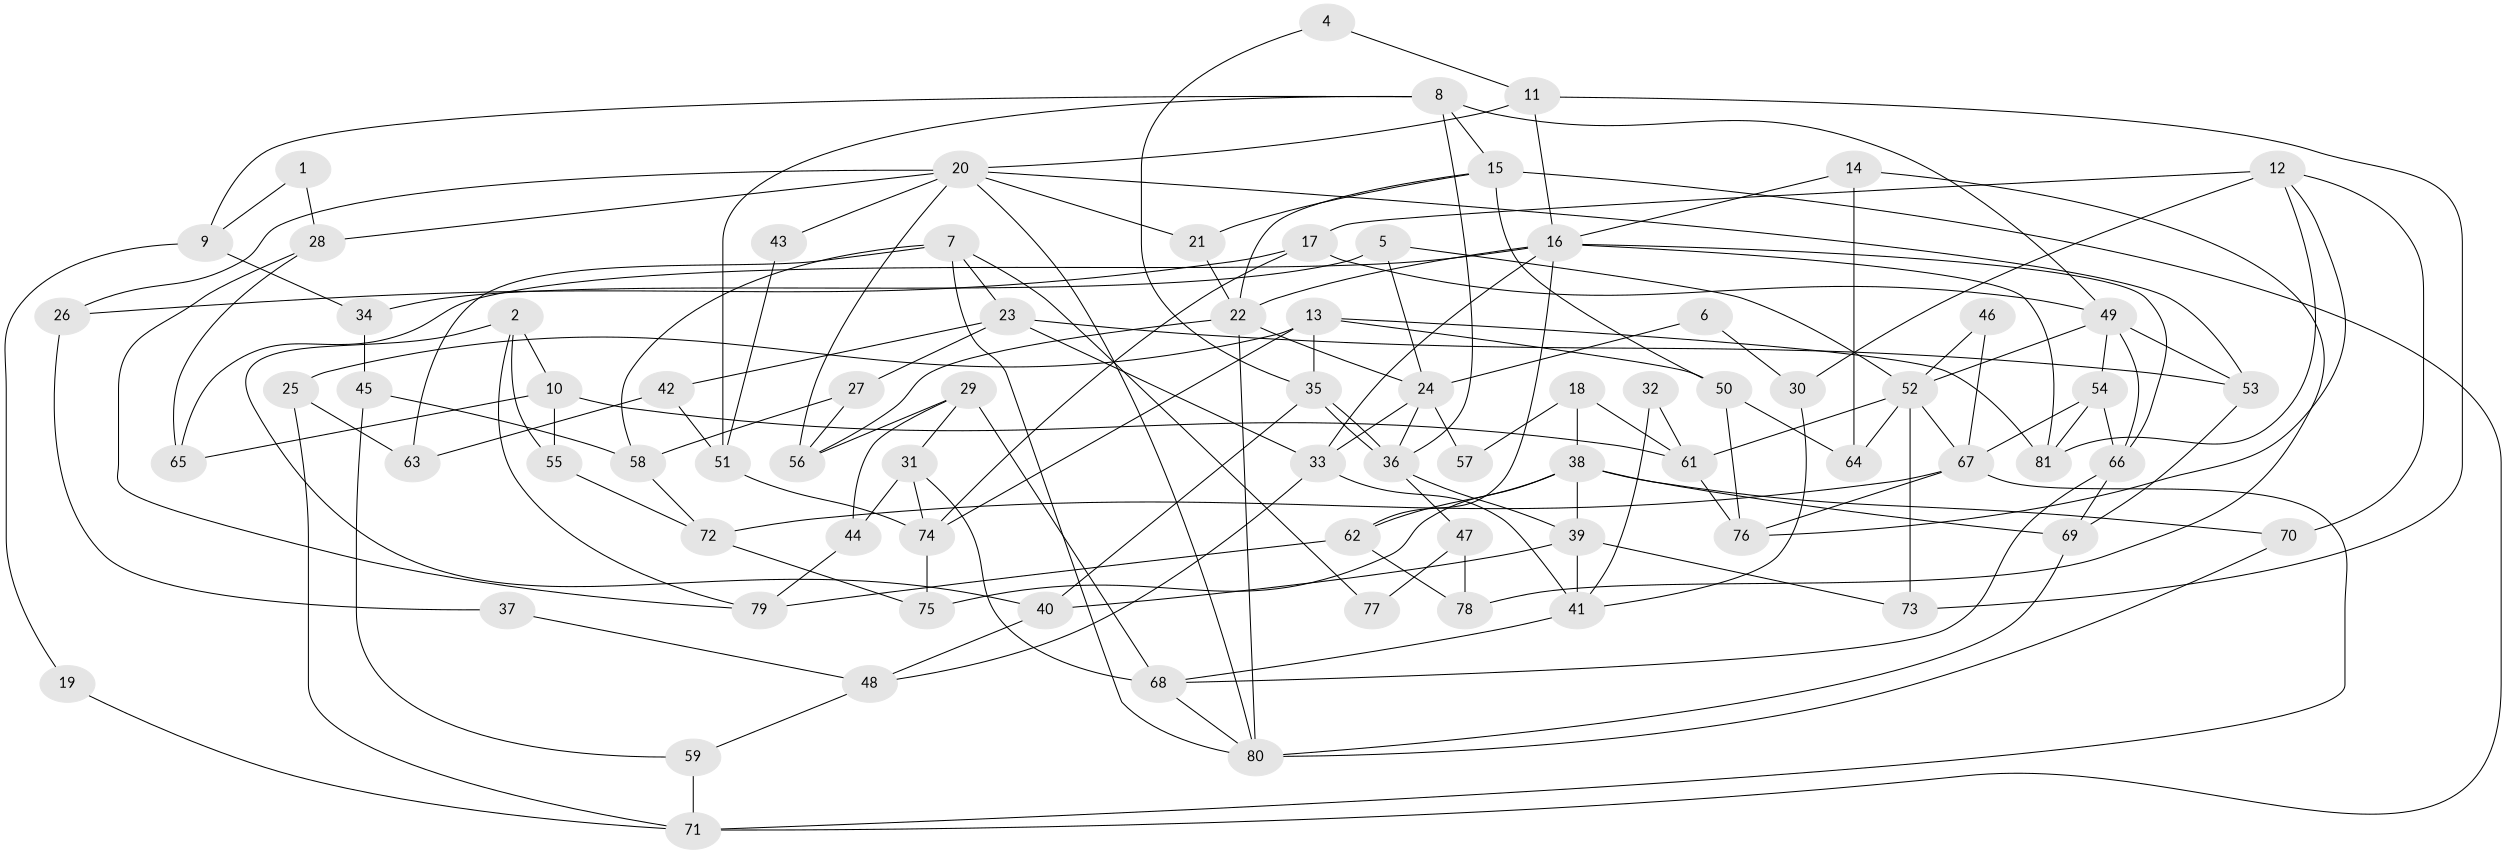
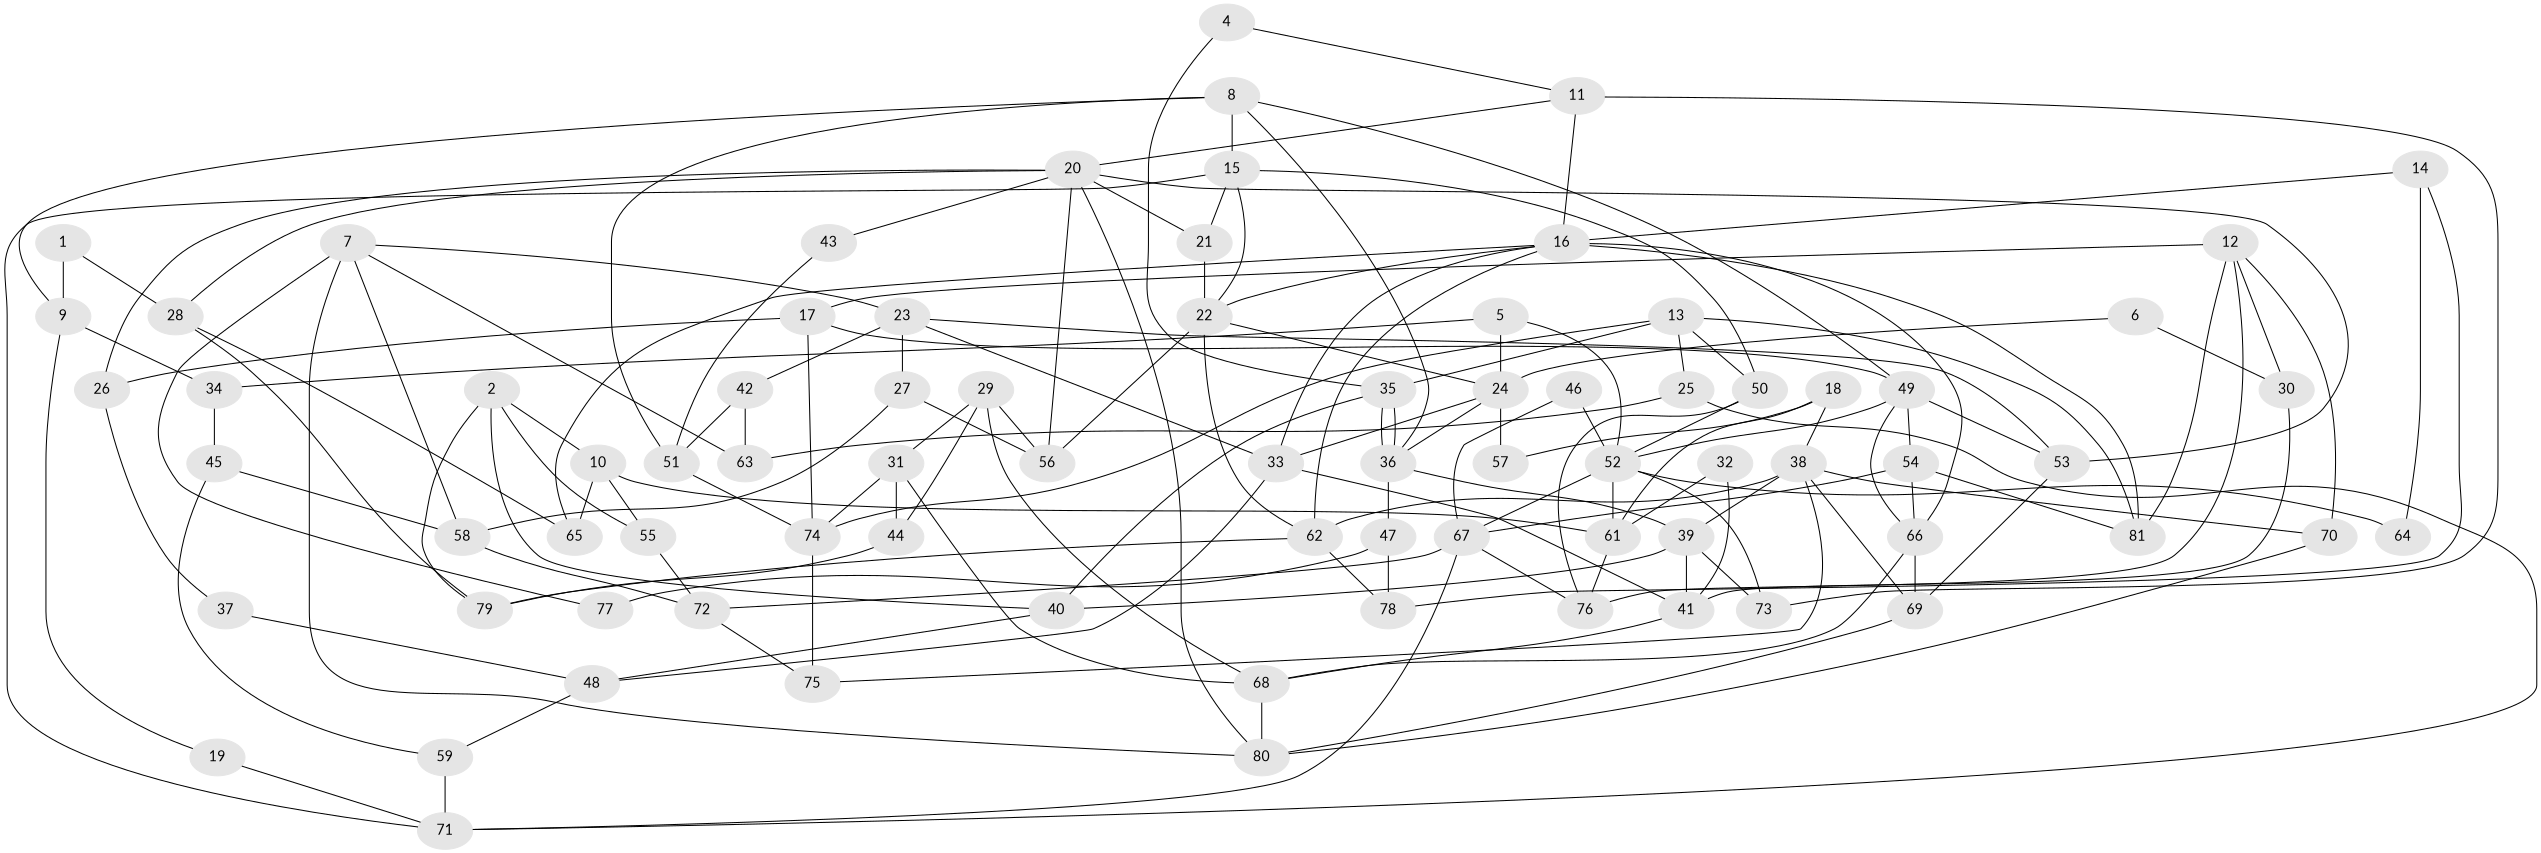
(1785, 424) -> (1694, 423)
(1247, 537) -> (1228, 460)
